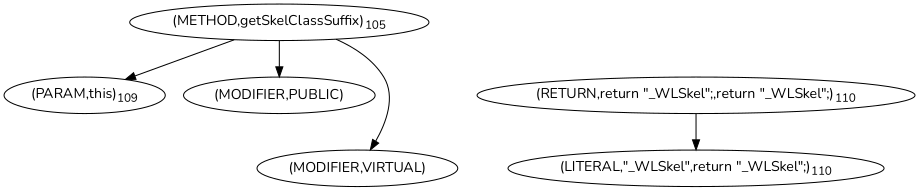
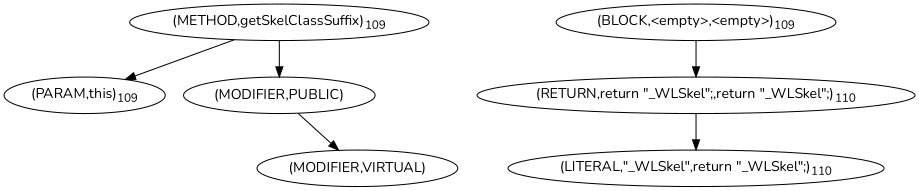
(376, 21) -> (376, 21)
none -> (696, 22)
(385, 80) -> (315, 128)
